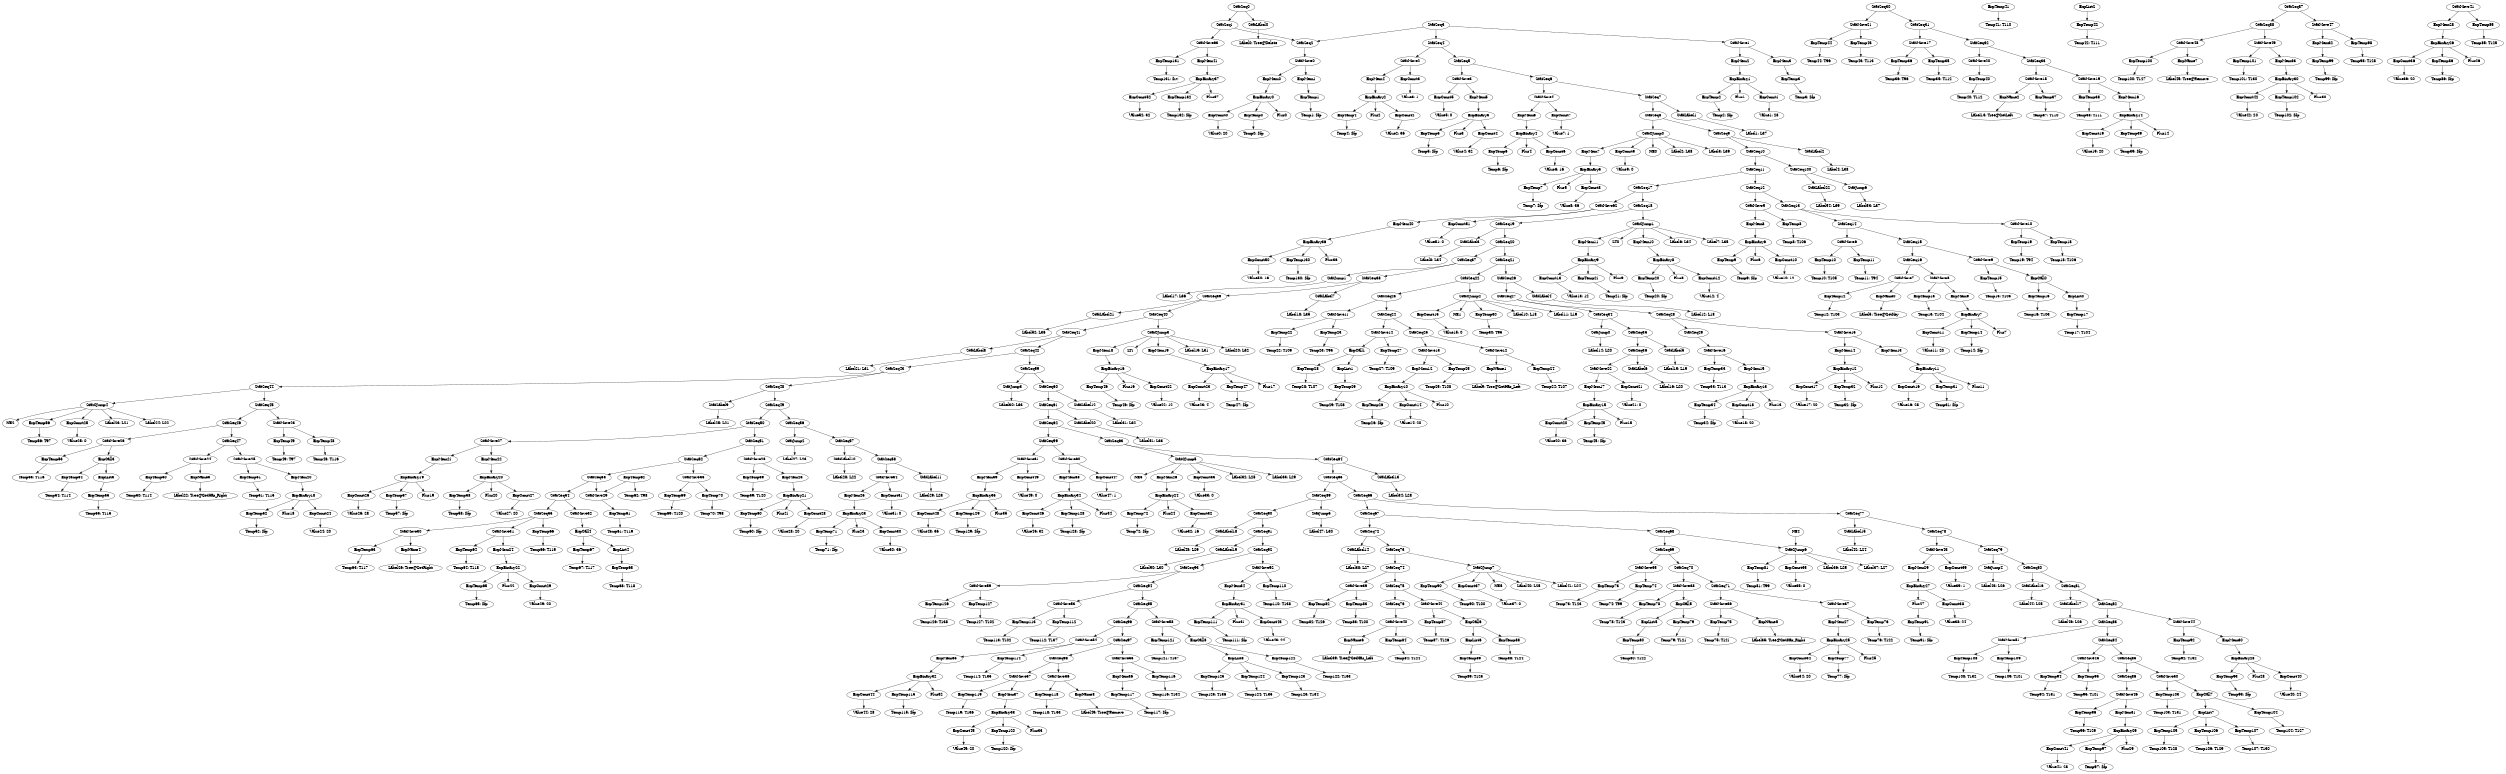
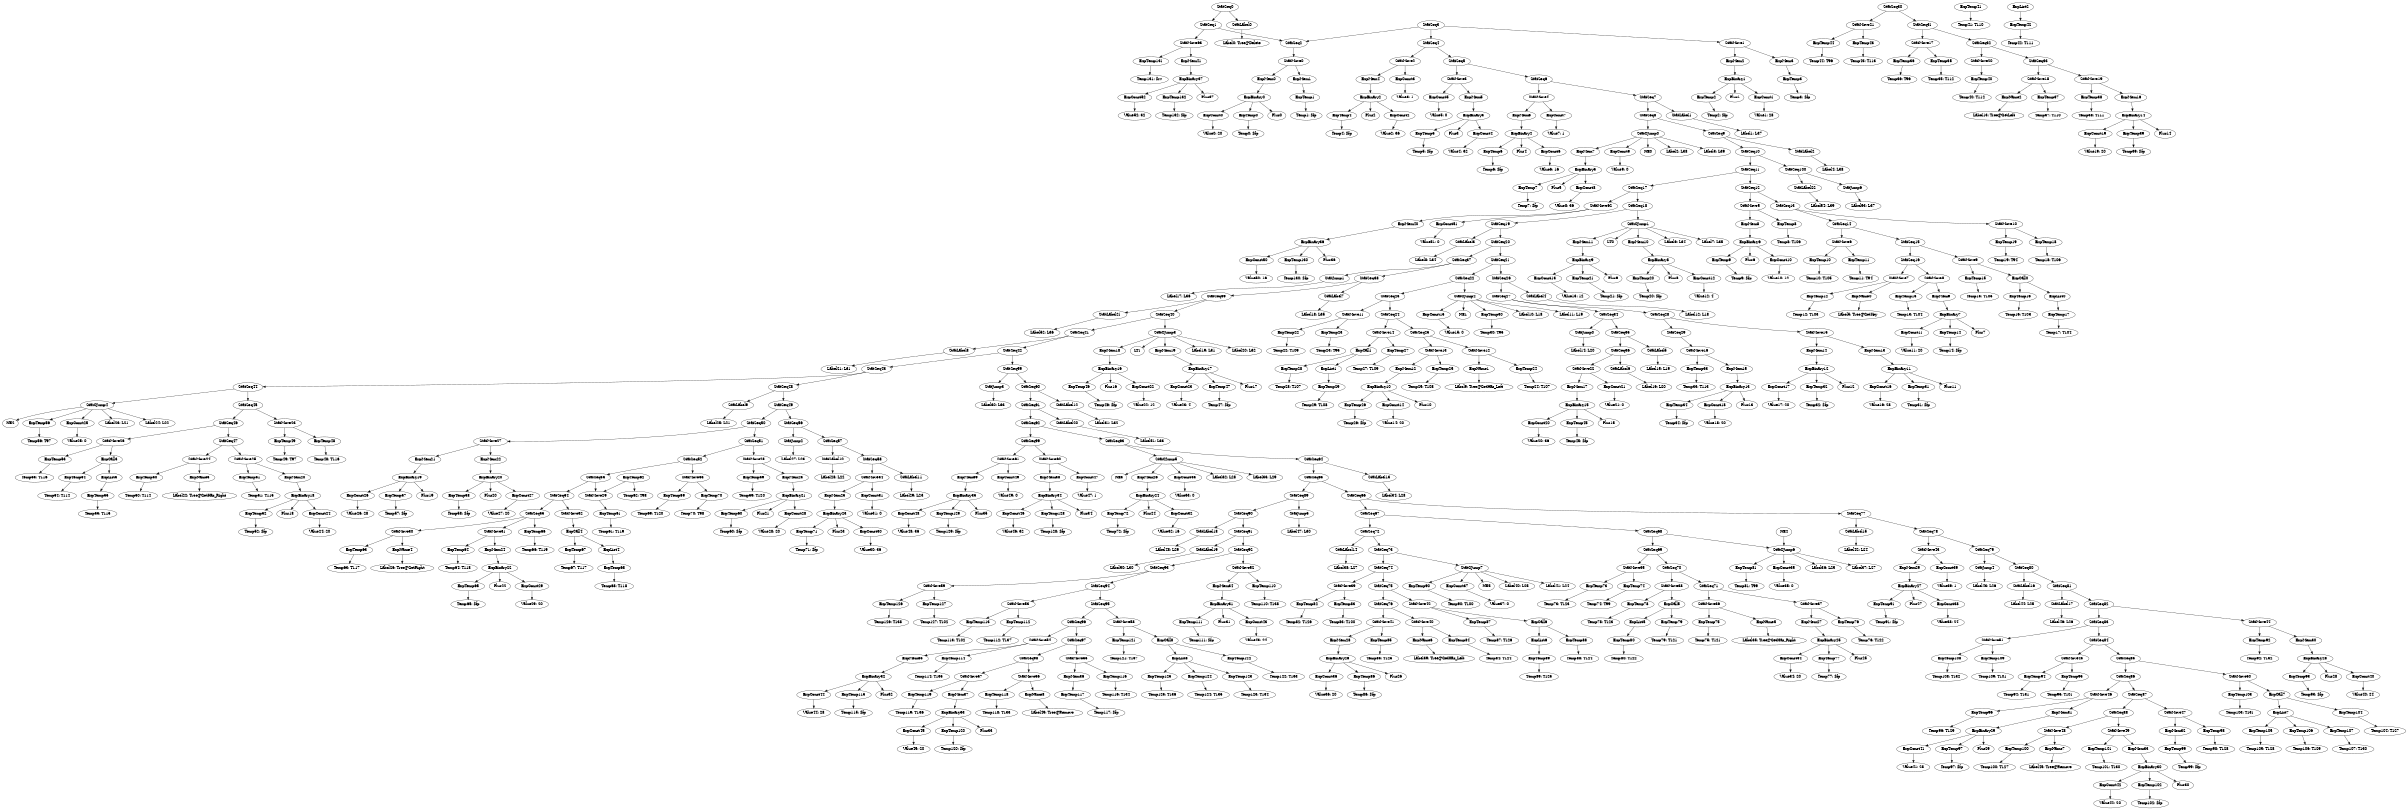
none -> (1383, 612)
(1918, 612) -> (1898, 595)
none -> (2131, 685)
